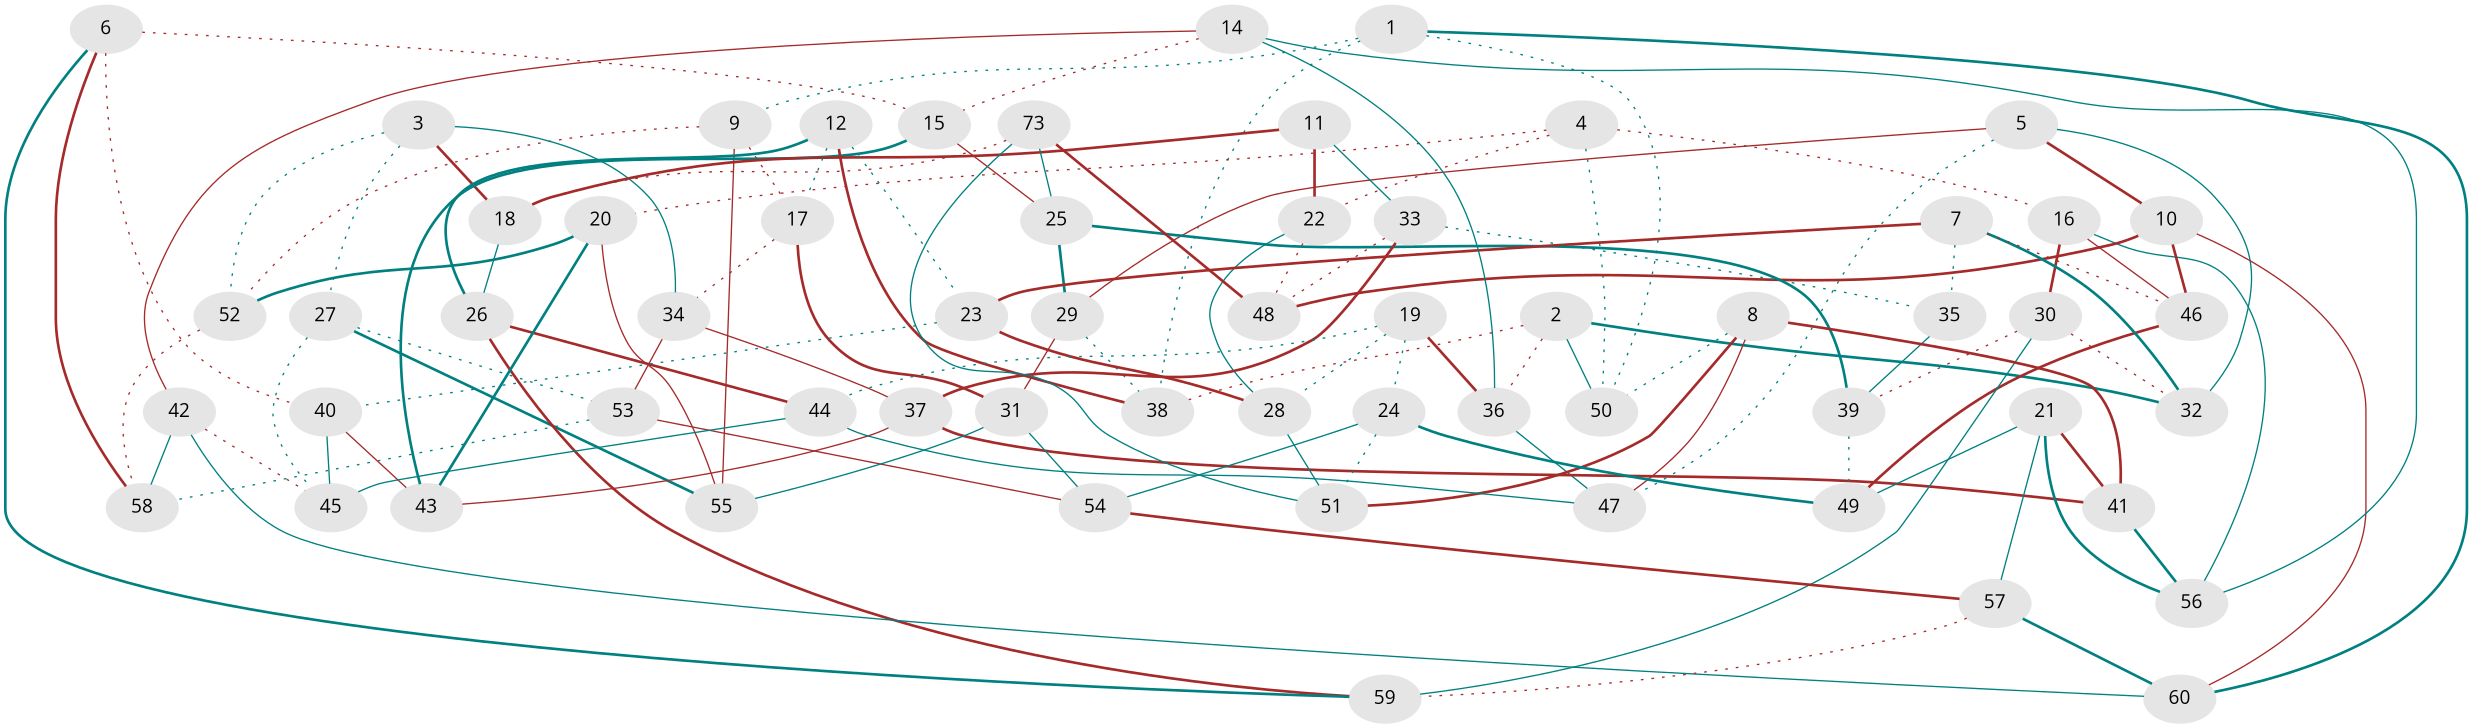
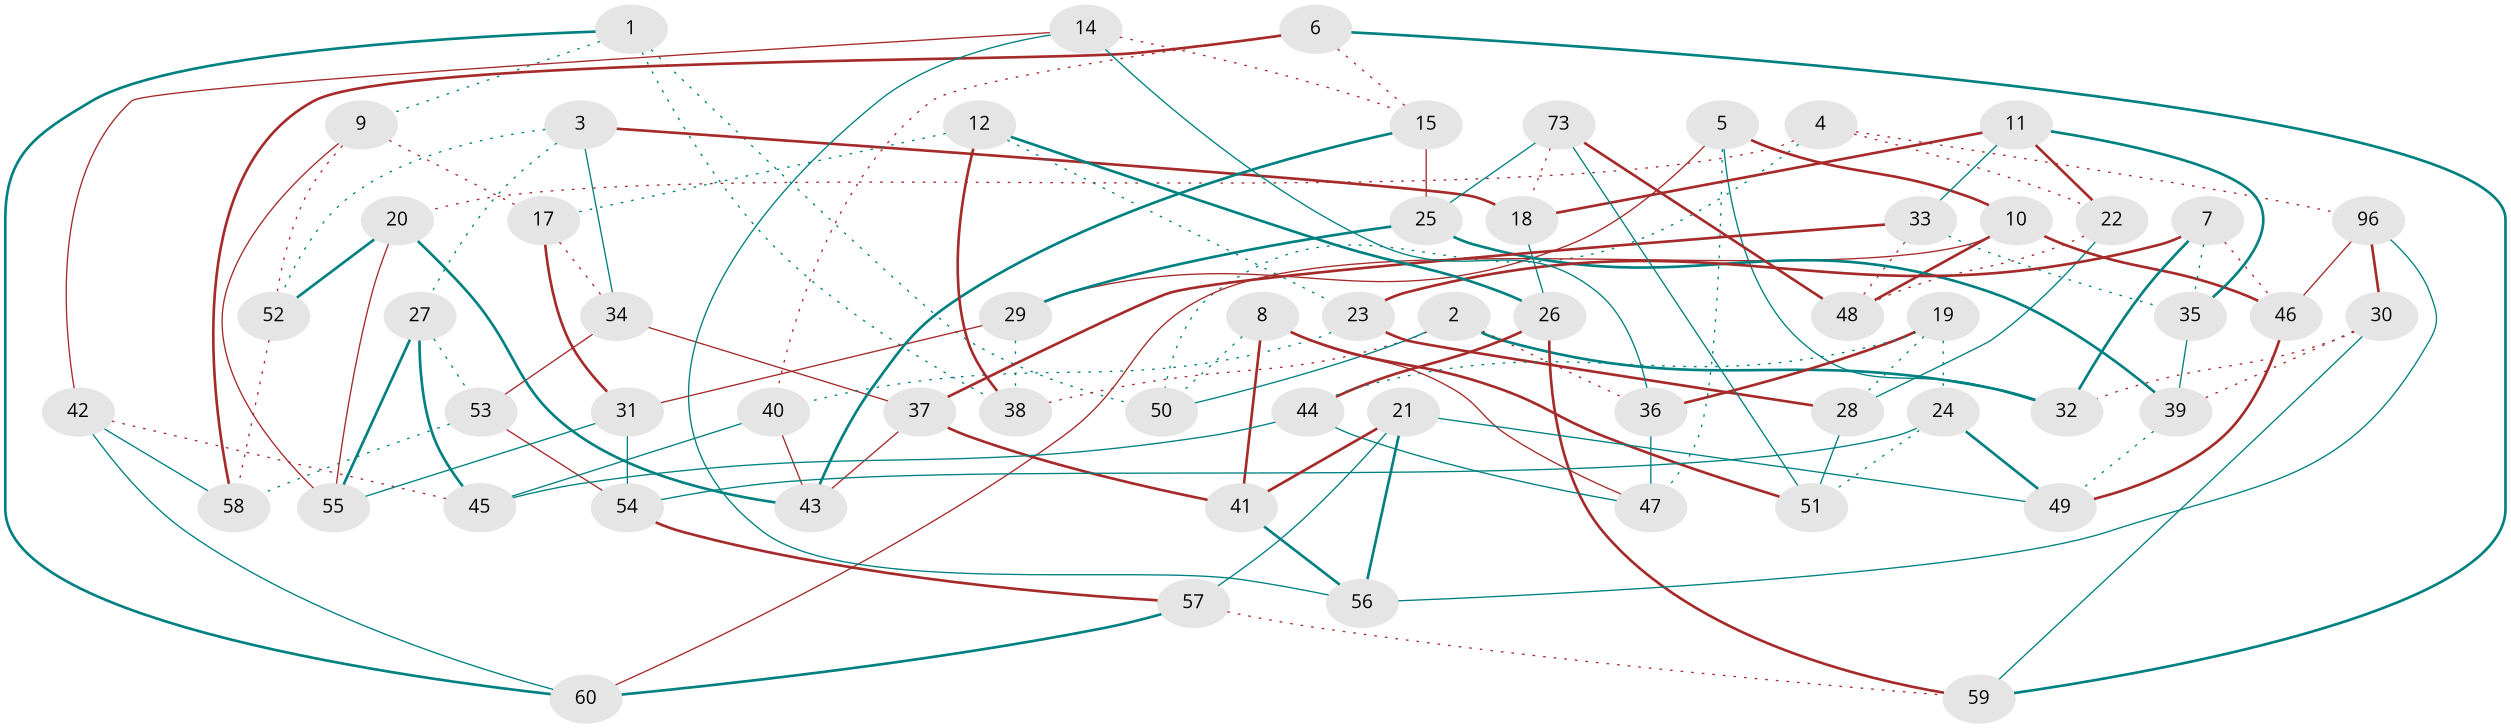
none -> (2214, 171)
(2064, 221) -> (2369, 221)
(273, 414) -> (428, 418)
